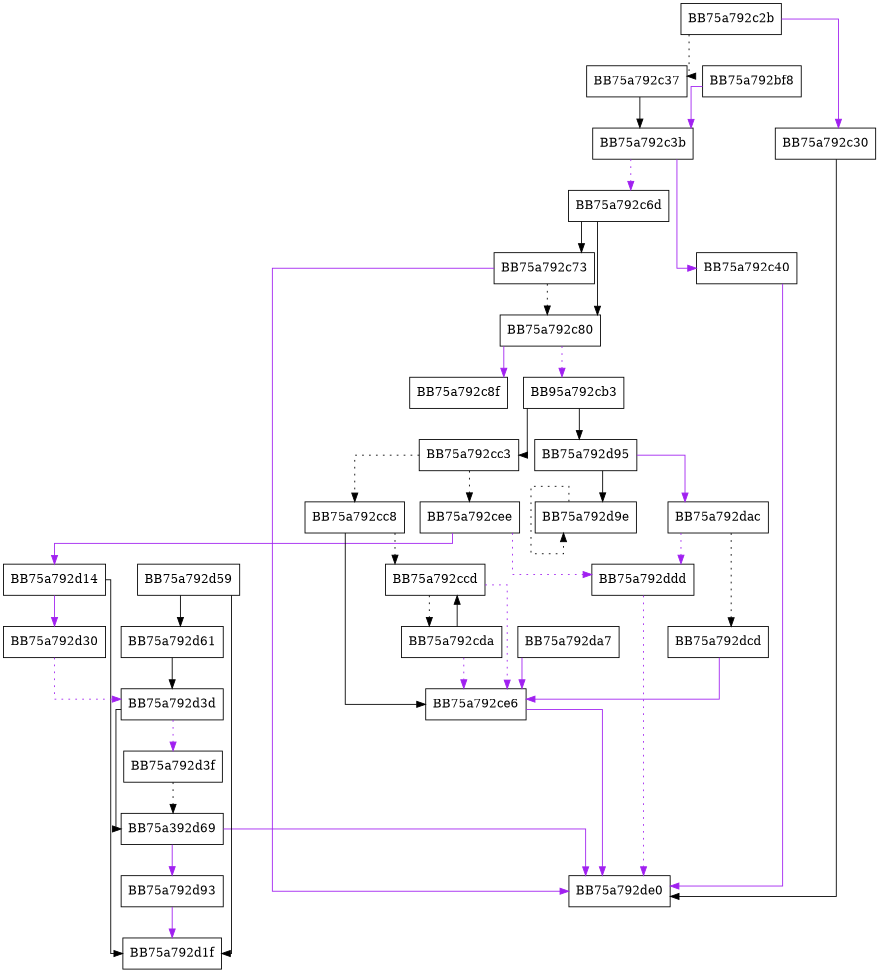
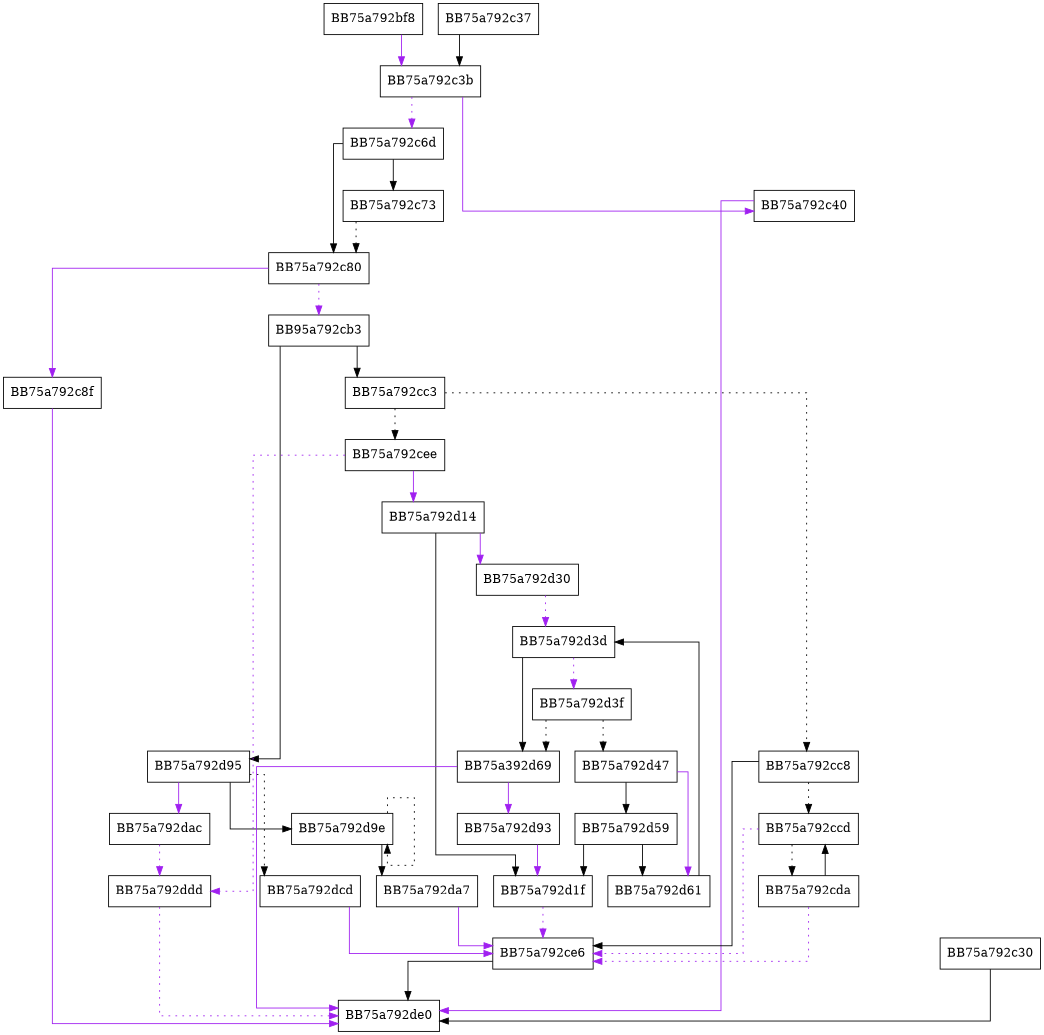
(731, 19) -> none
(731, 575) -> (264, 813)
(272, 613) -> (52, 855)
(602, 750) -> (435, 961)
none -> (626, 767)
none -> (382, 856)
none -> (543, 918)
